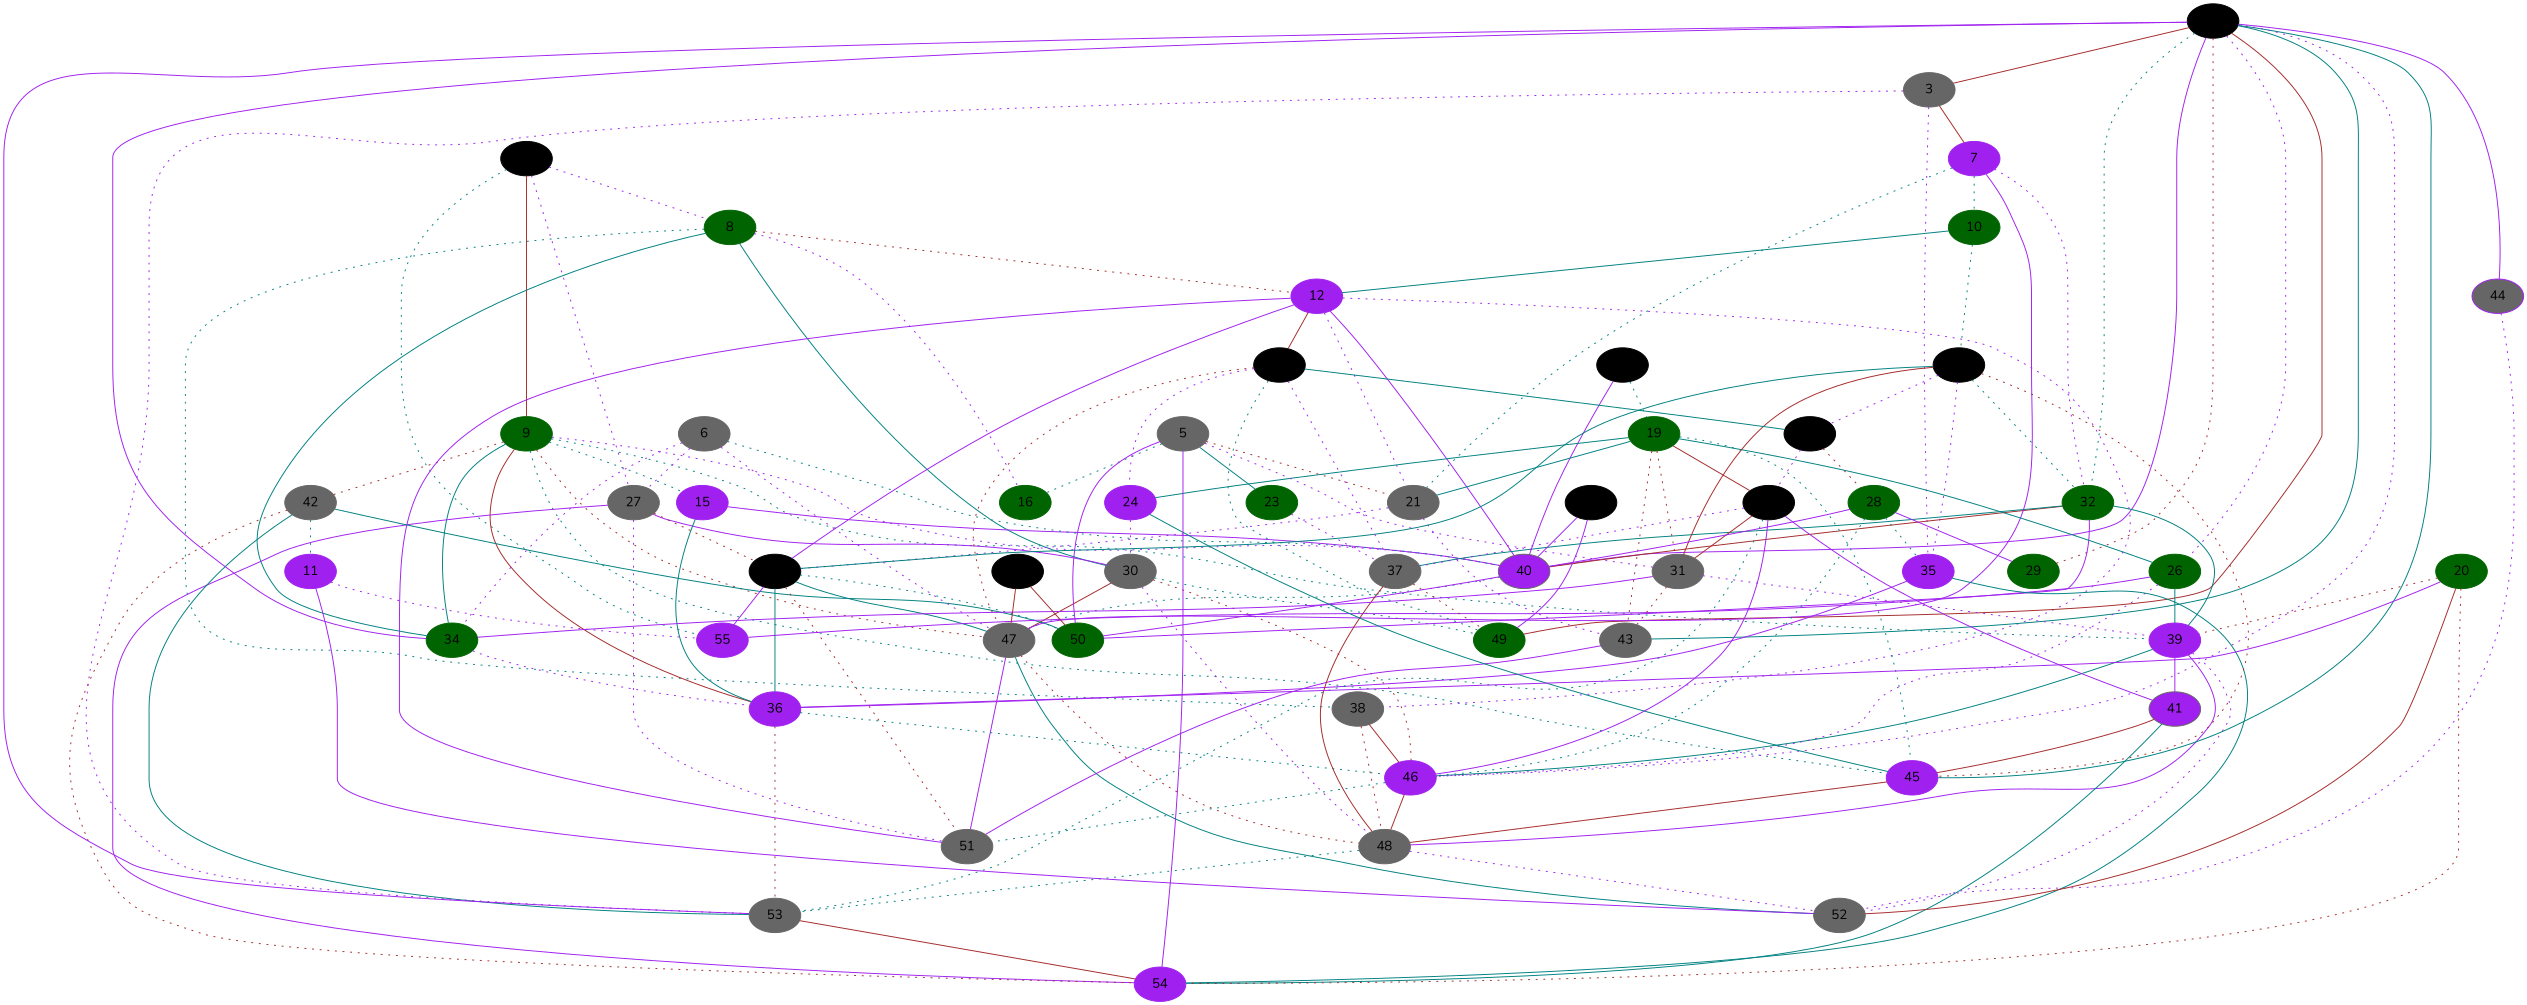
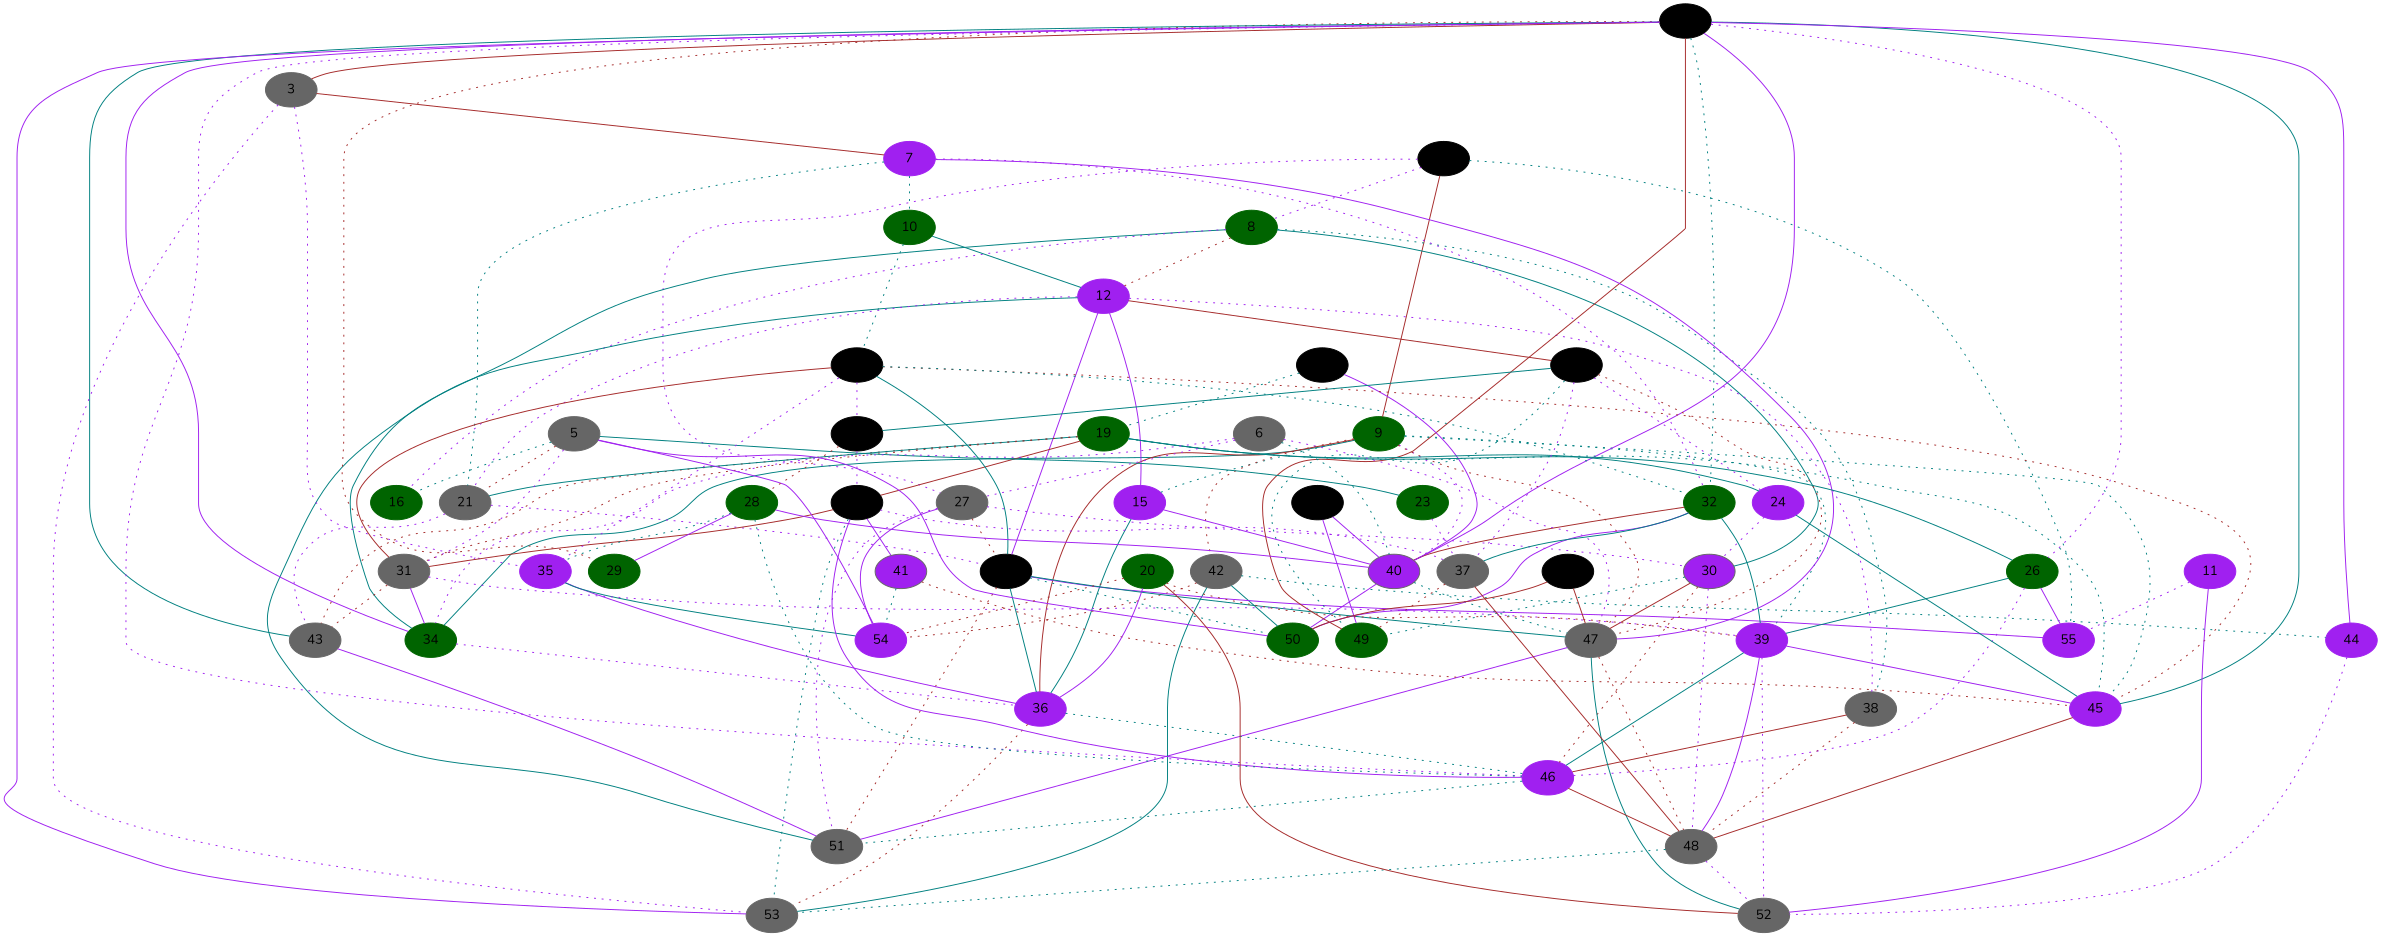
(2498, 296) -> (2351, 640)
(1426, 430) -> (1134, 398)
(459, 440) -> (336, 474)
(311, 536) -> (1810, 611)
(879, 544) -> (1406, 538)
(1130, 571) -> (1709, 571)
(2175, 669) -> (1929, 675)
(2046, 750) -> (1491, 679)
(1840, 941) -> (892, 602)
(967, 950) -> none
